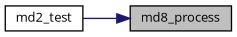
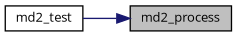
(181, 18) -> (181, 18)
